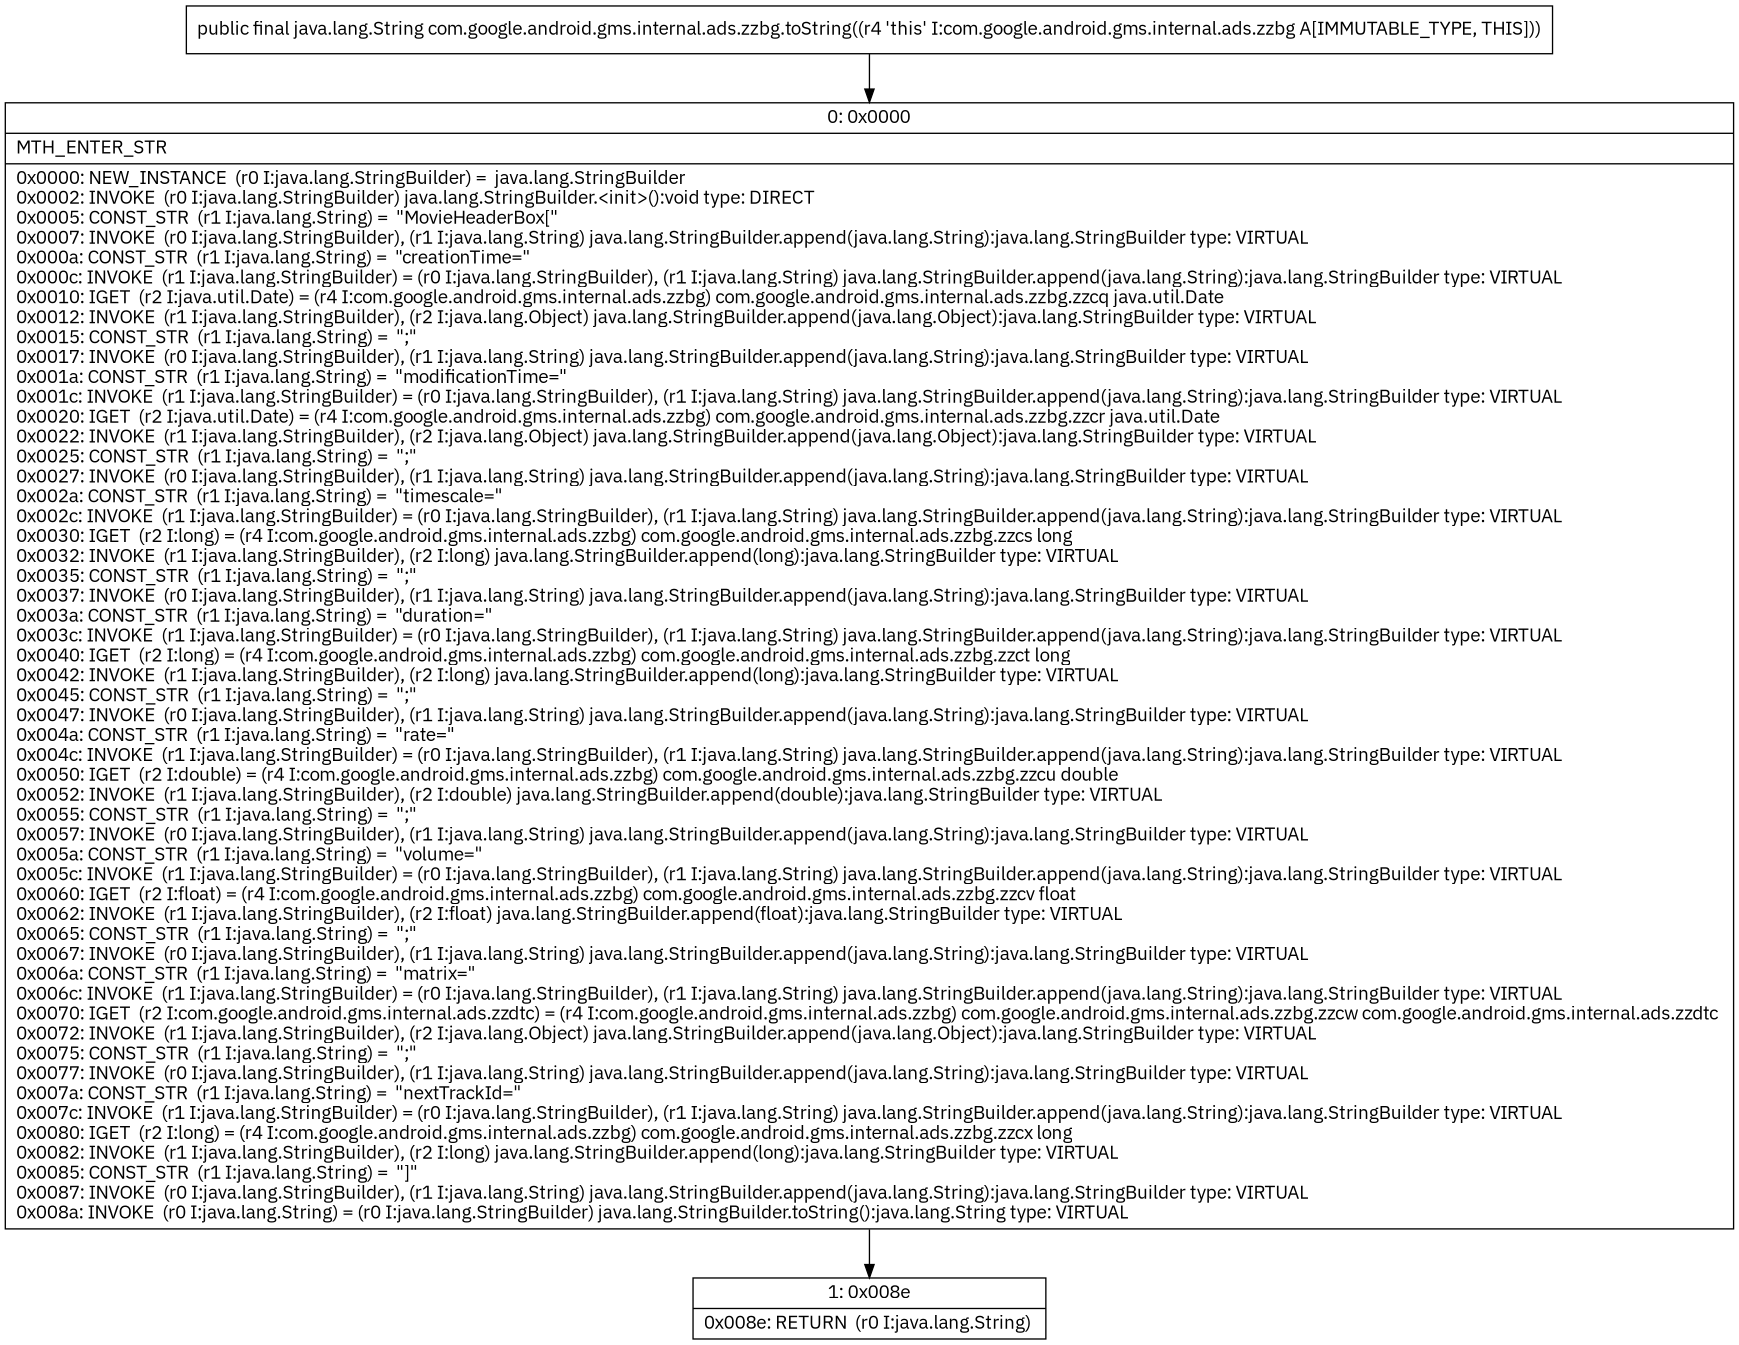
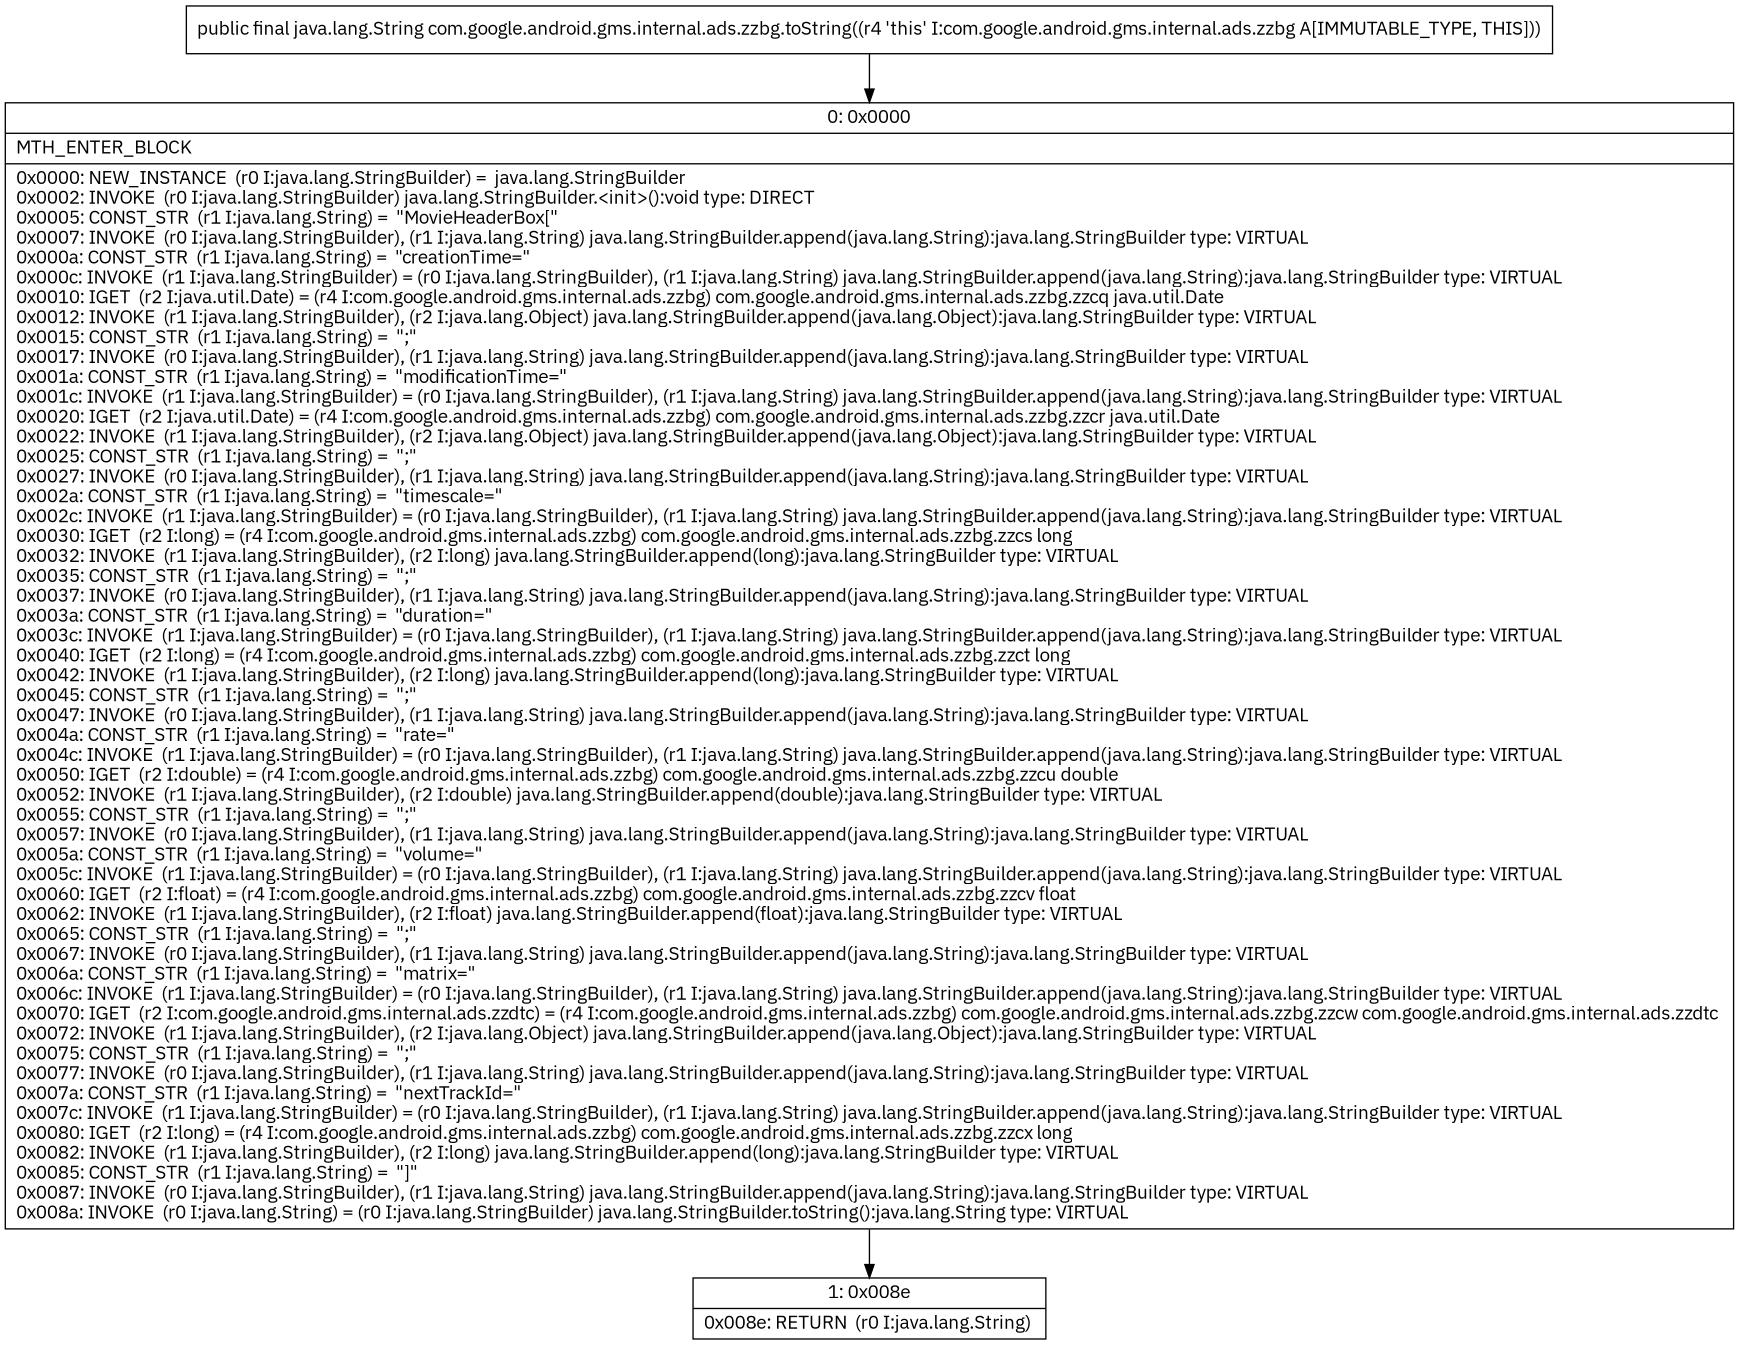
(92, 148) -> (104, 148)
